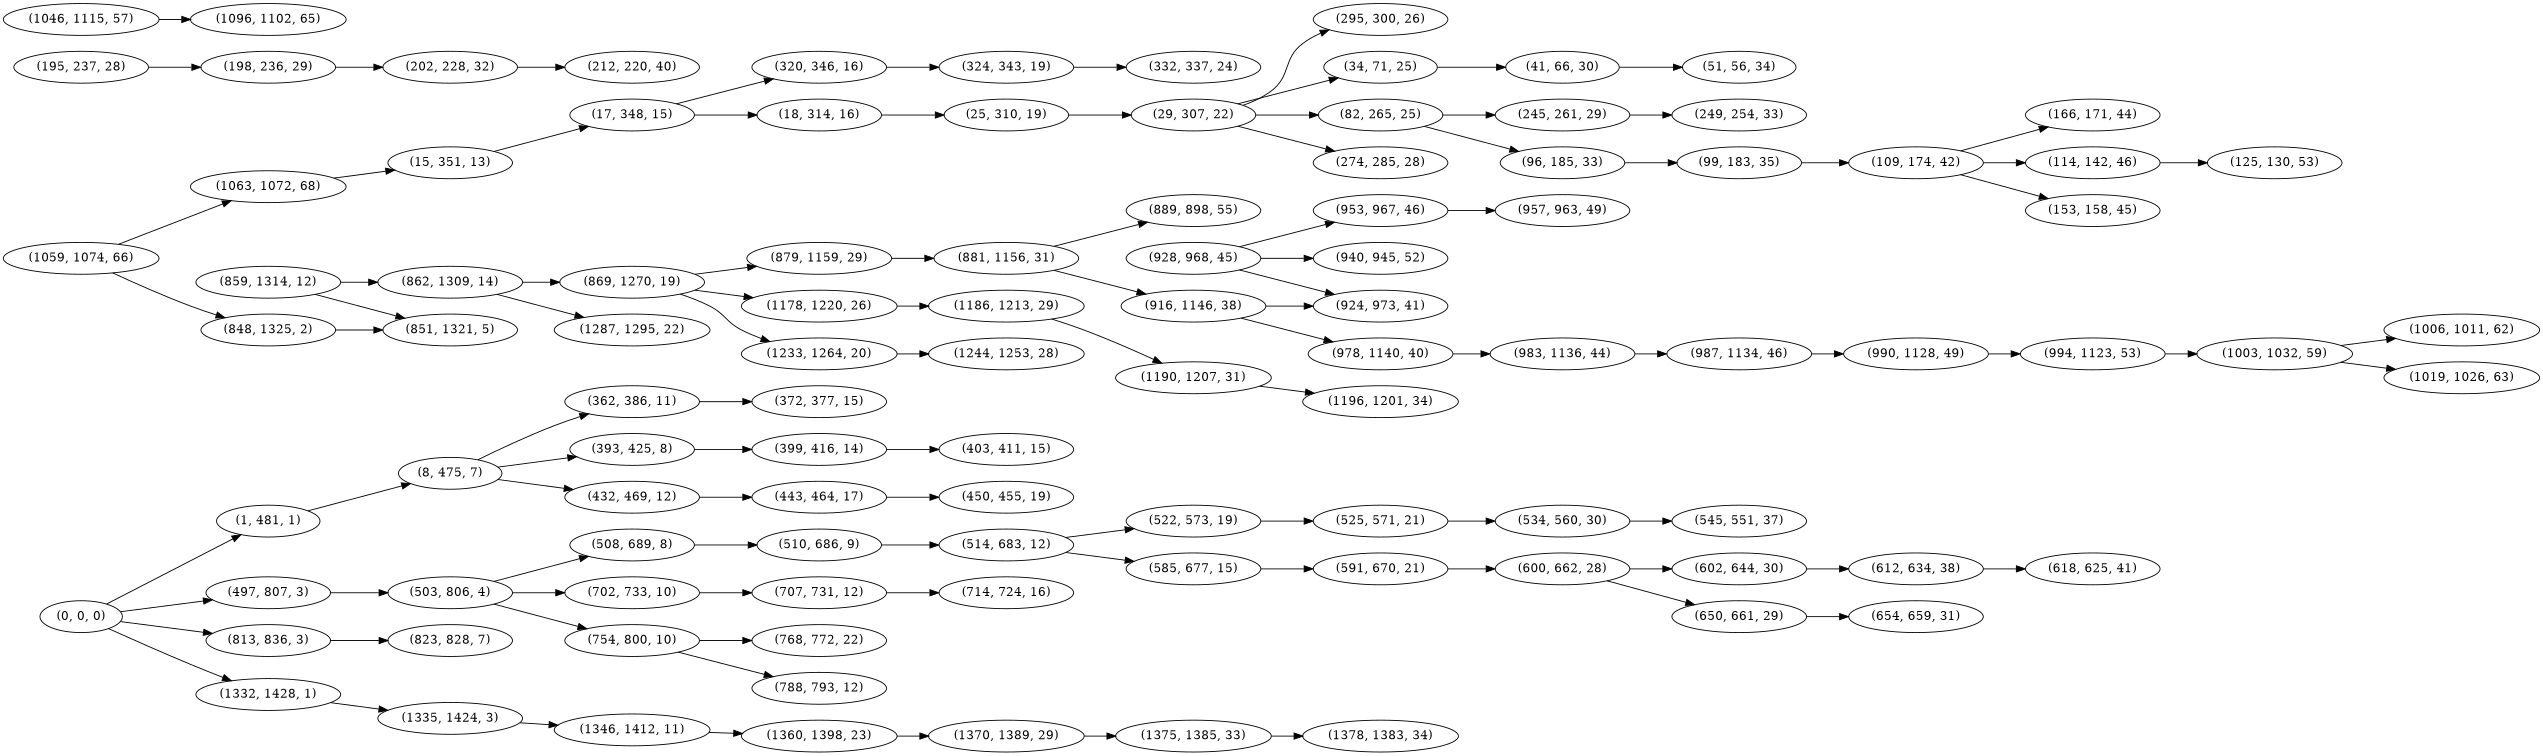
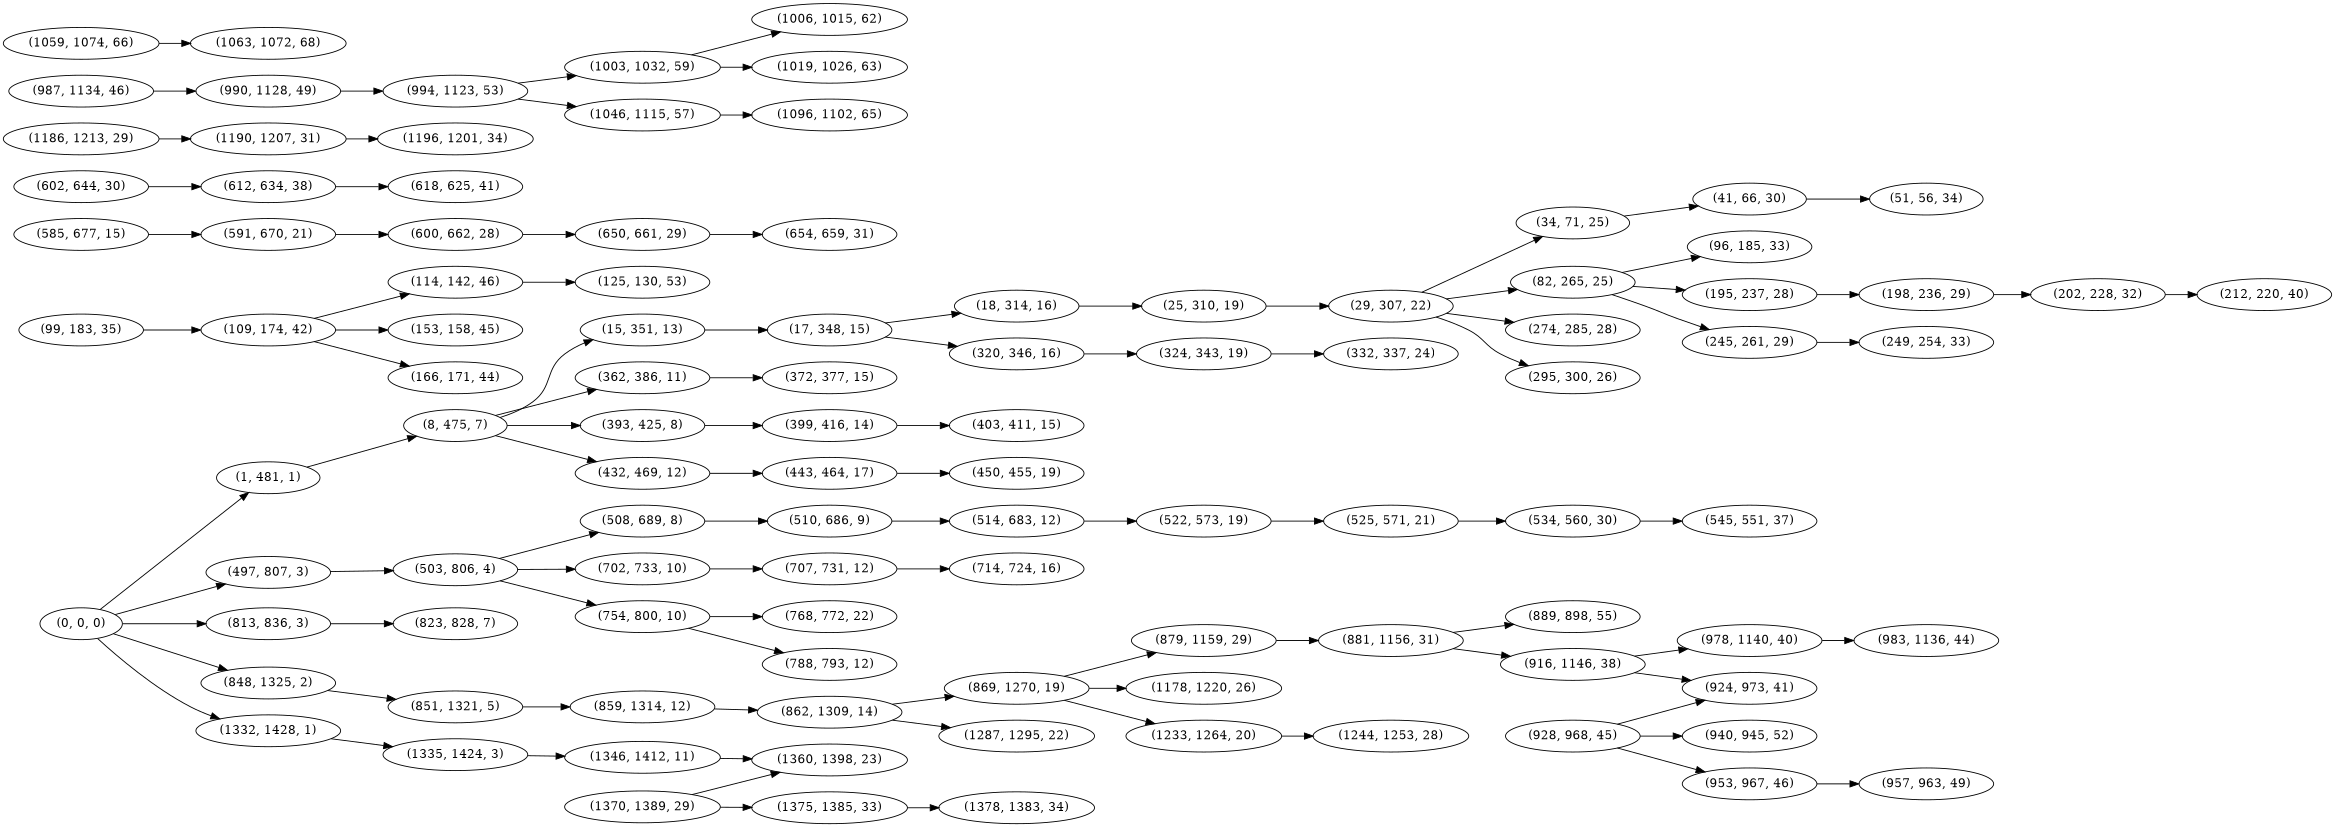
none -> (543, 102)
(1646, 163) -> none
(360, 175) -> (546, 384)
none -> (1655, 288)
(164, 296) -> (166, 651)
(355, 305) -> (542, 707)
(908, 306) -> none
(2462, 330) -> (830, 19)
(1646, 354) -> none
(1096, 556) -> none
(1646, 569) -> none
(908, 736) -> (732, 785)
